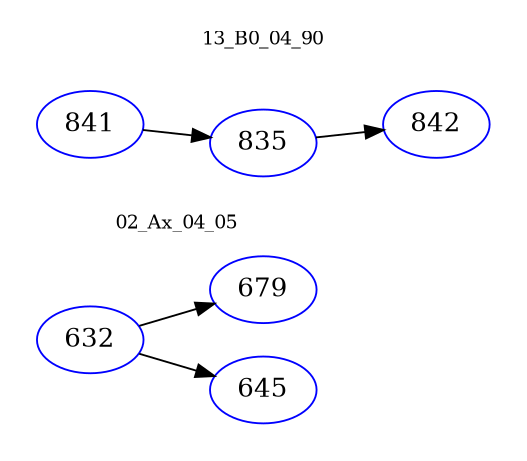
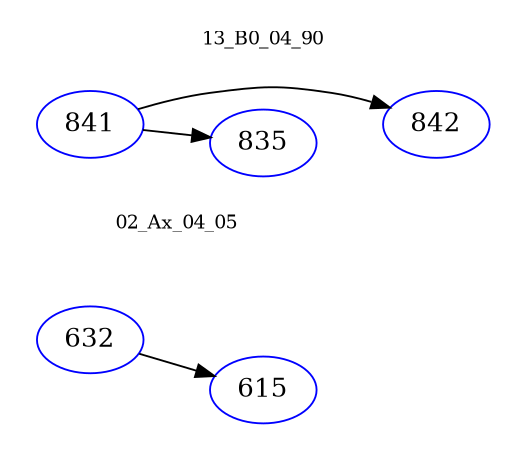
(340, 135) -> (254, 88)
(263, 290) -> none
(263, 390) -> (263, 390)
